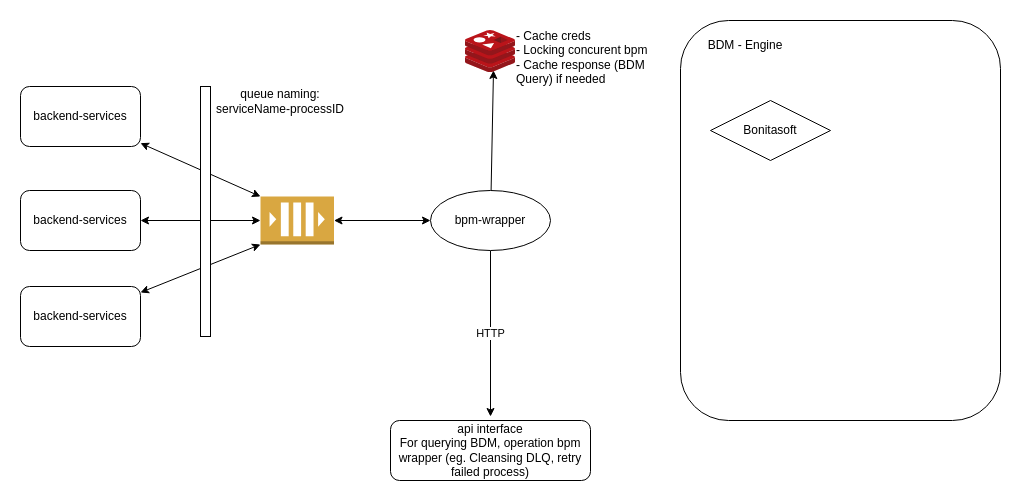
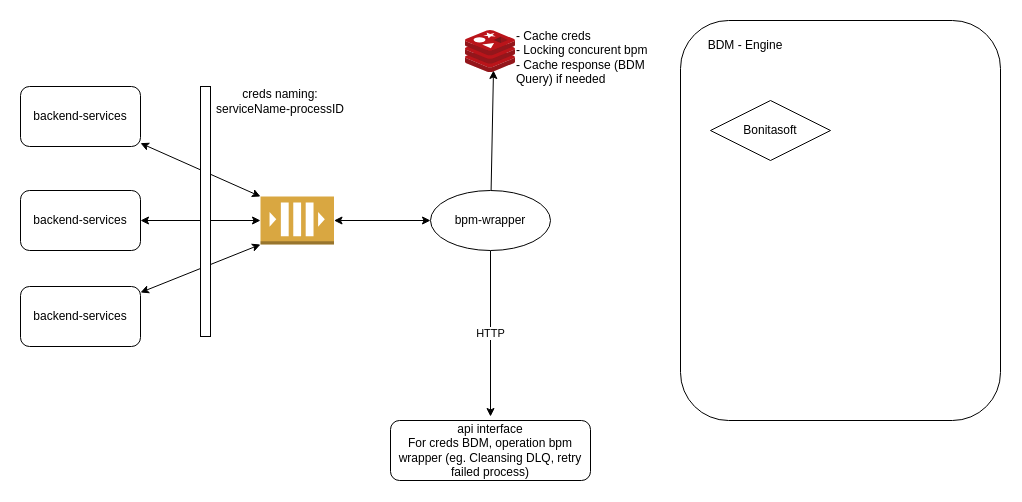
(281, 102) -> (281, 102)
(491, 451) -> (491, 451)
